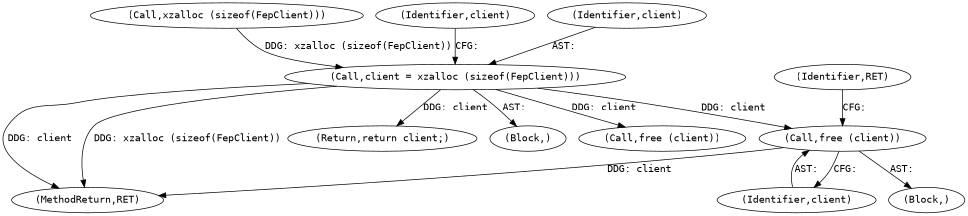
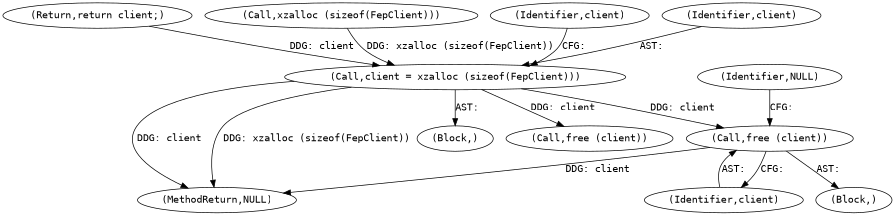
(843, 77) -> (770, 77)
(421, 106) -> (261, 47)
(88, 200) -> (217, 200)
